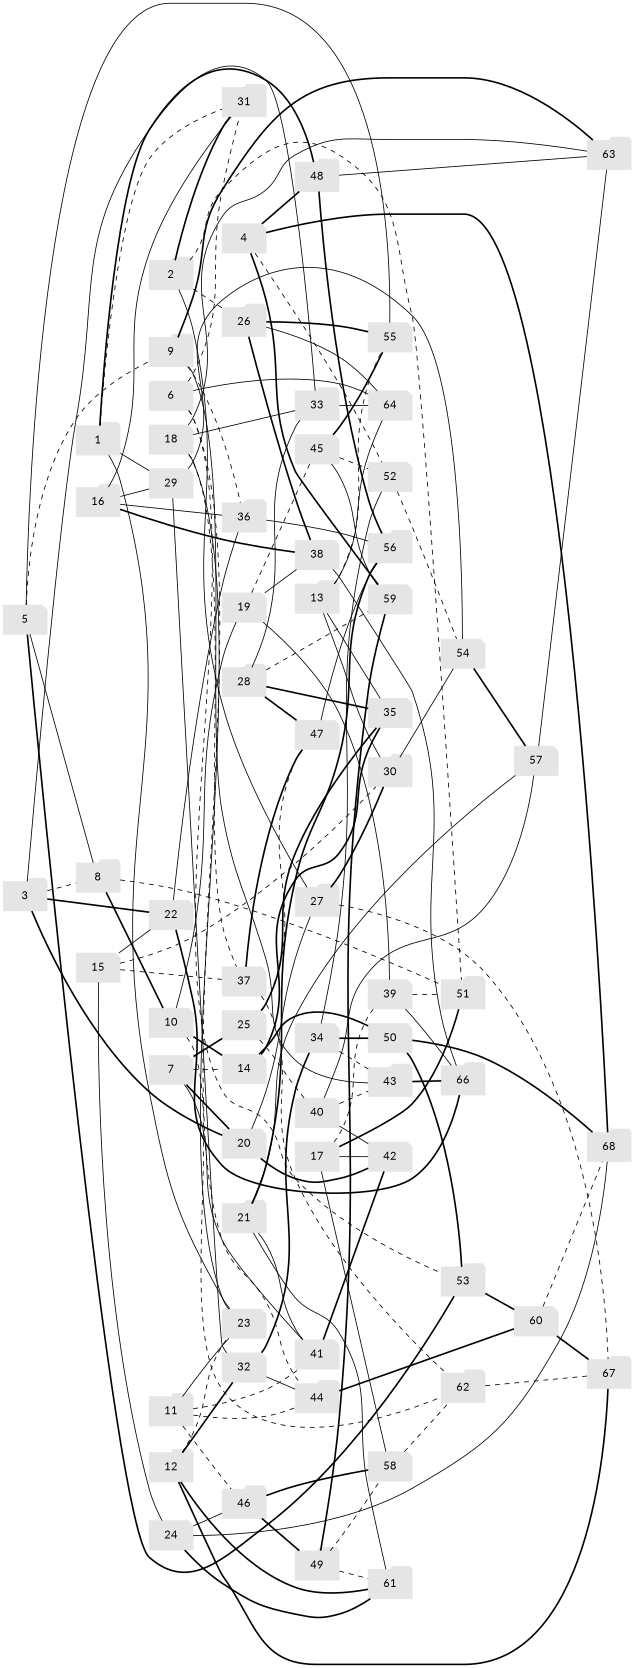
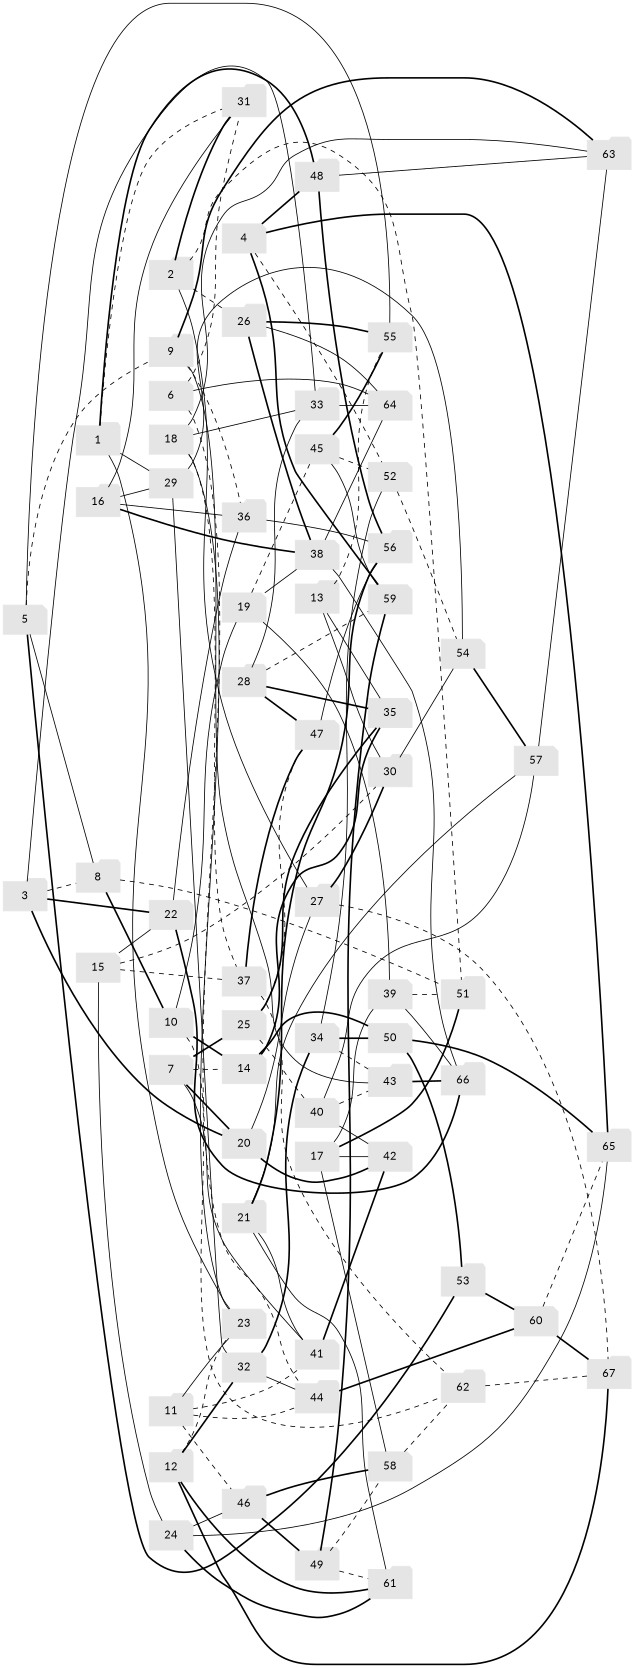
(367, 460) -> (354, 480)
(197, 849) -> none
(354, 1069) -> (354, 1069)
(609, 1147) -> (609, 1147)
